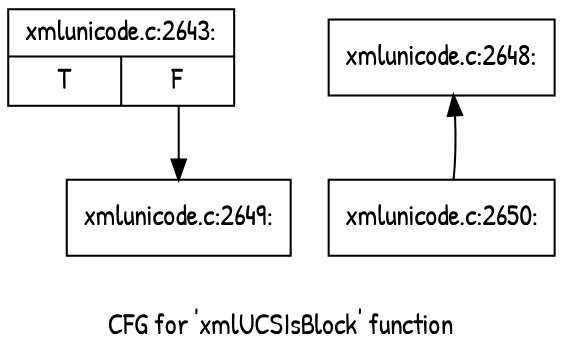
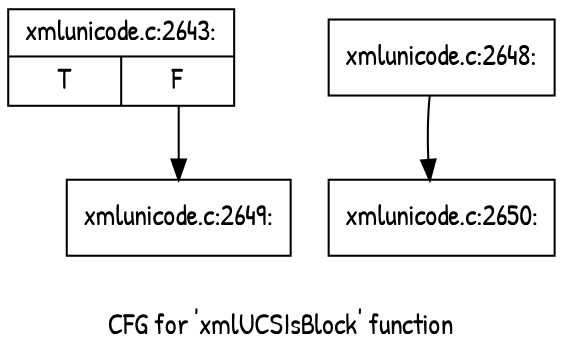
(455, 148) -> (428, 127)
